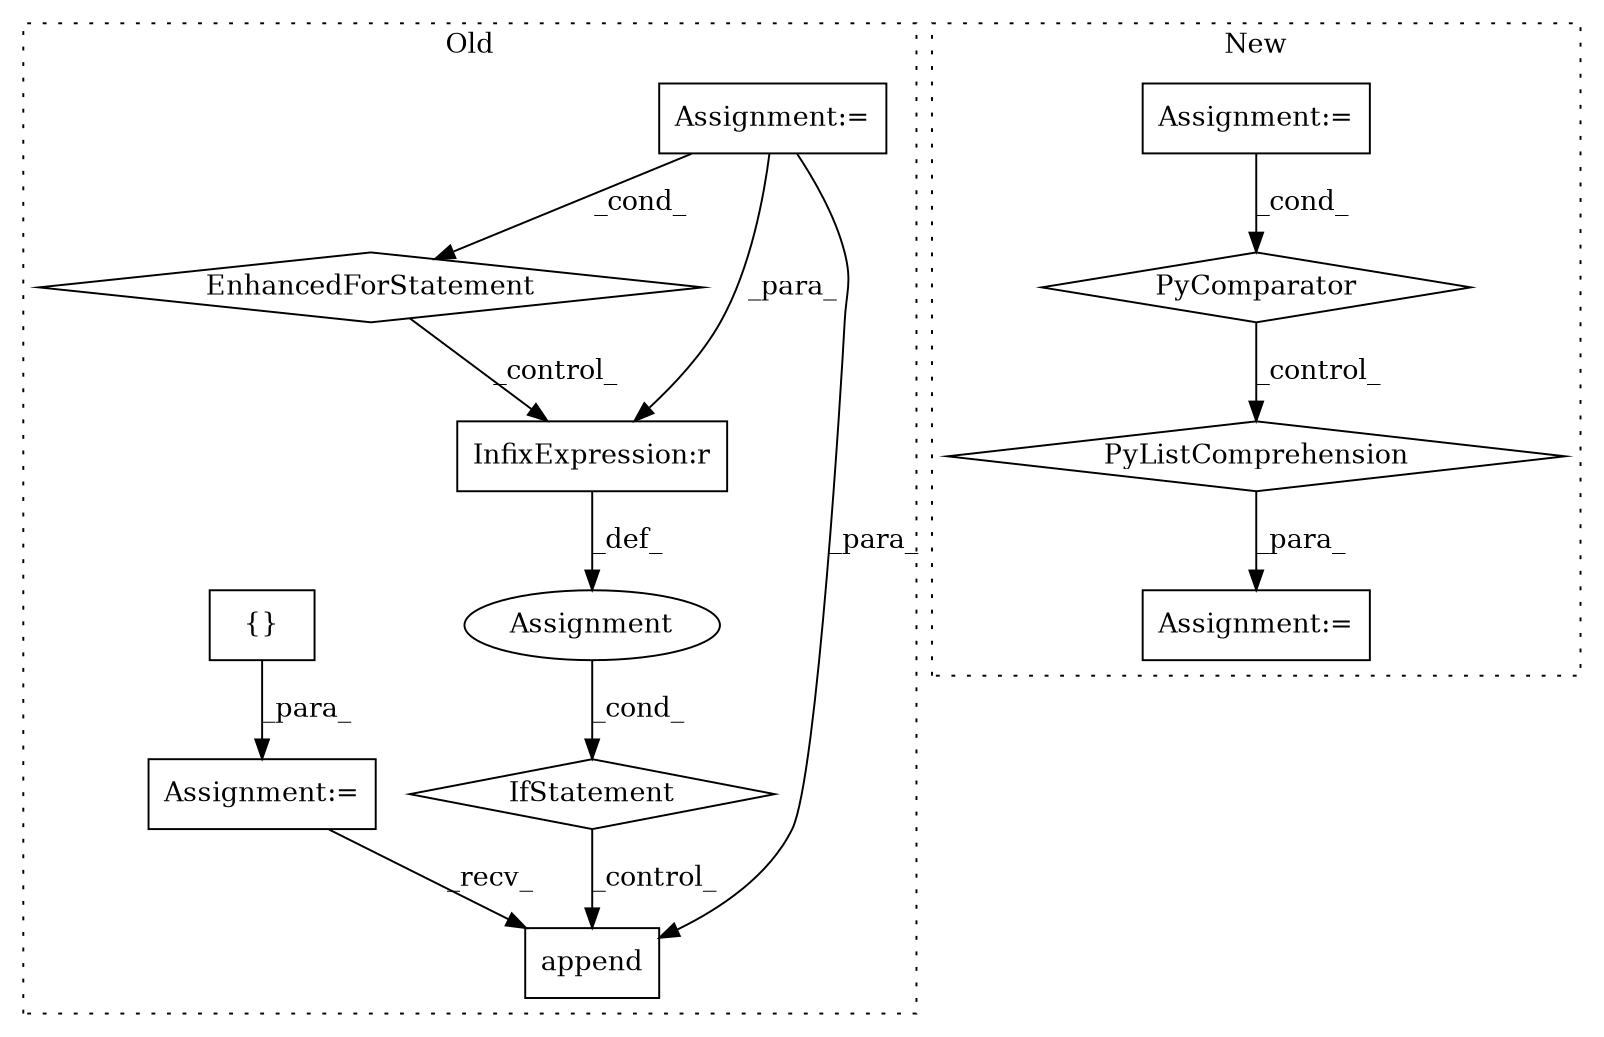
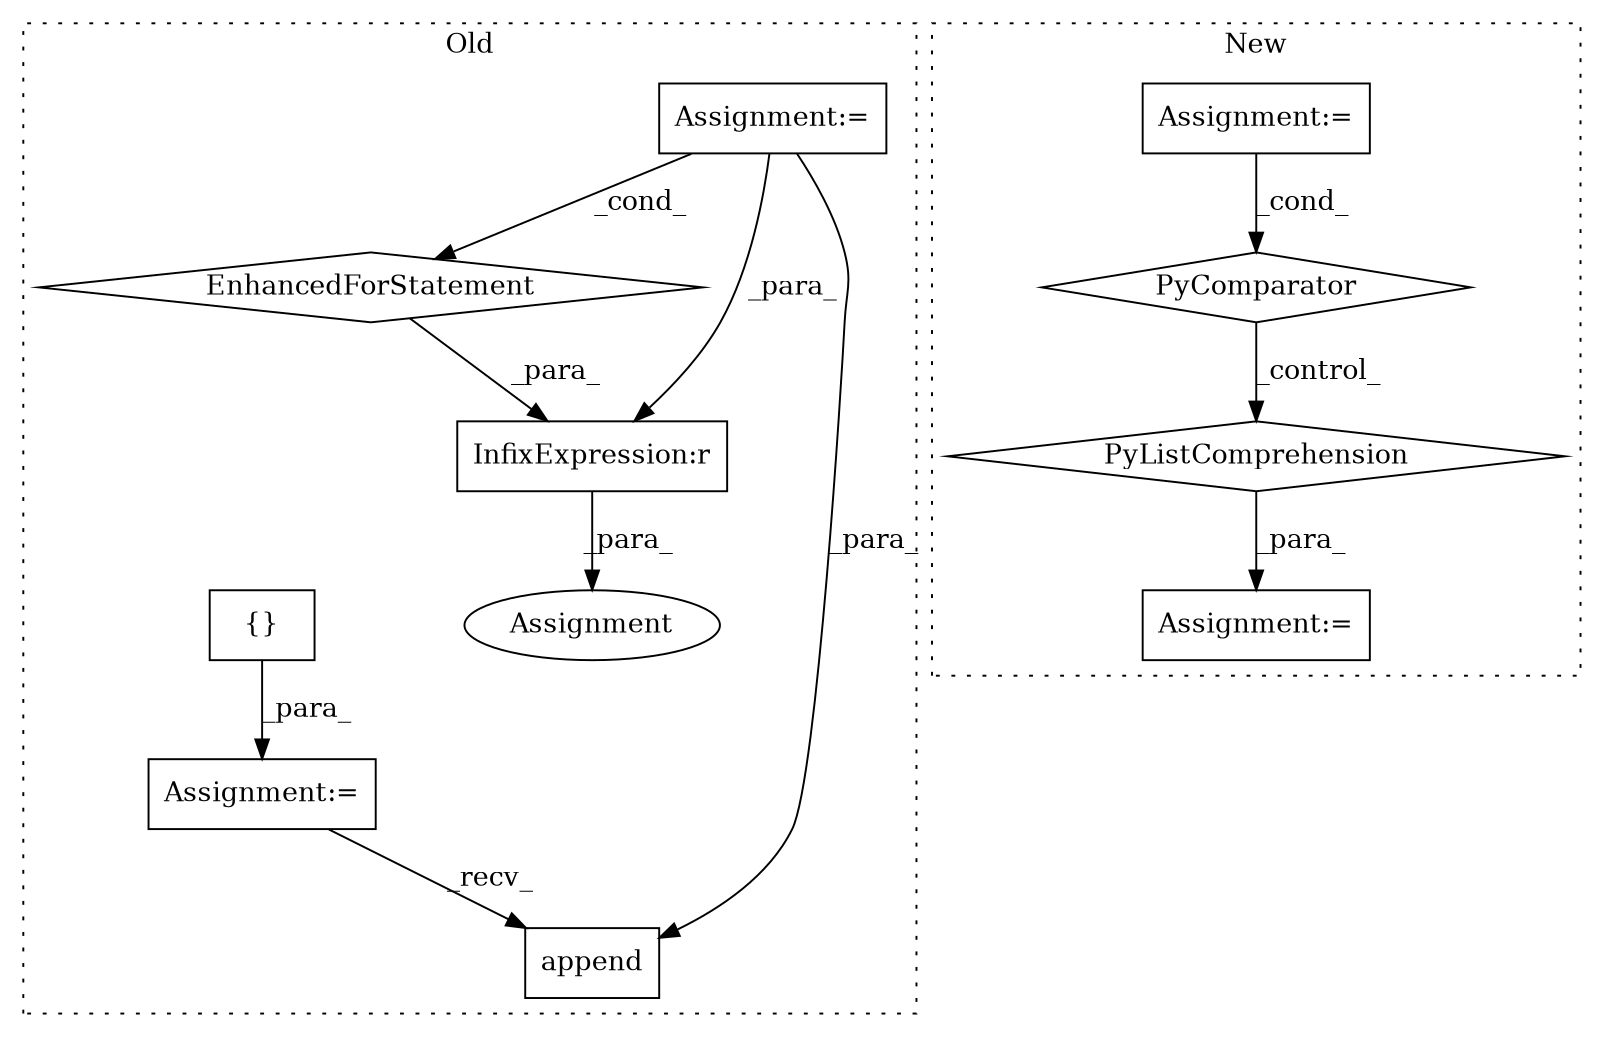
(555, 372) -> (555, 372)
(628, 541) -> (628, 541)
(592, 794) -> none
